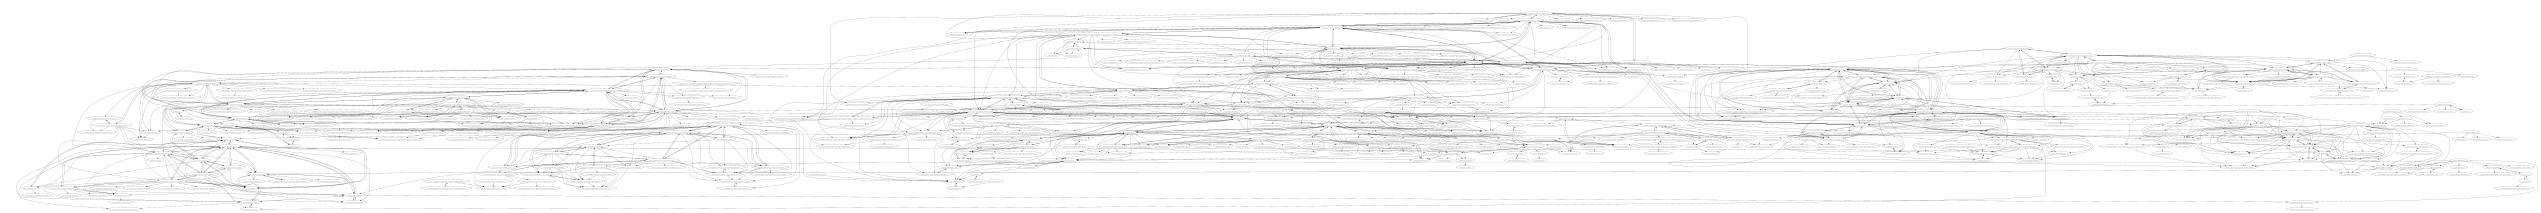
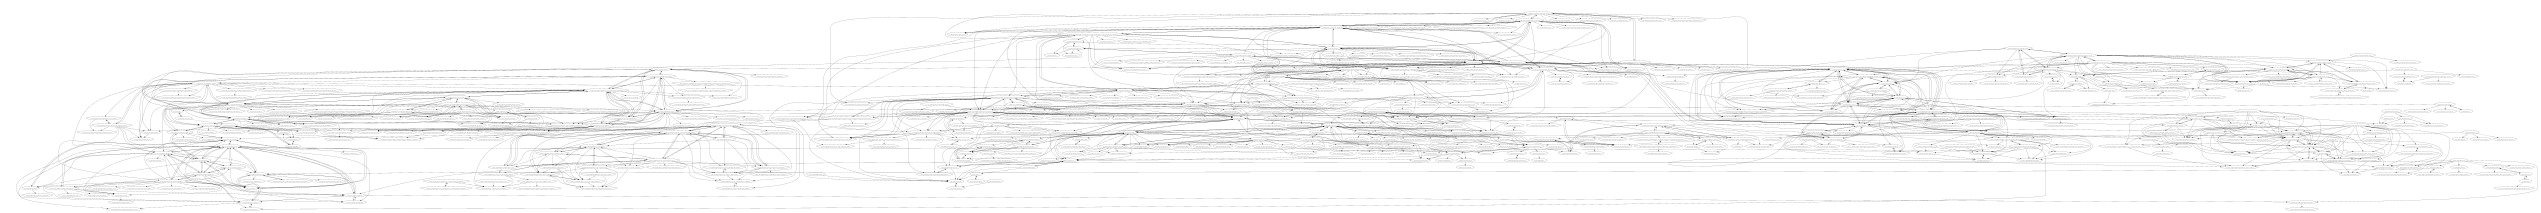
(2092, 97) -> none
